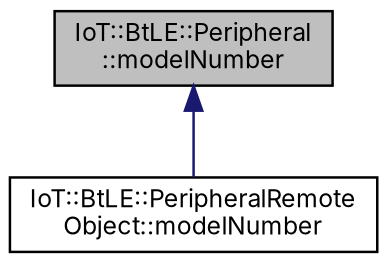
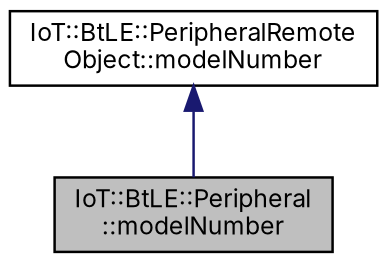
(194, 144) -> (194, 144)
